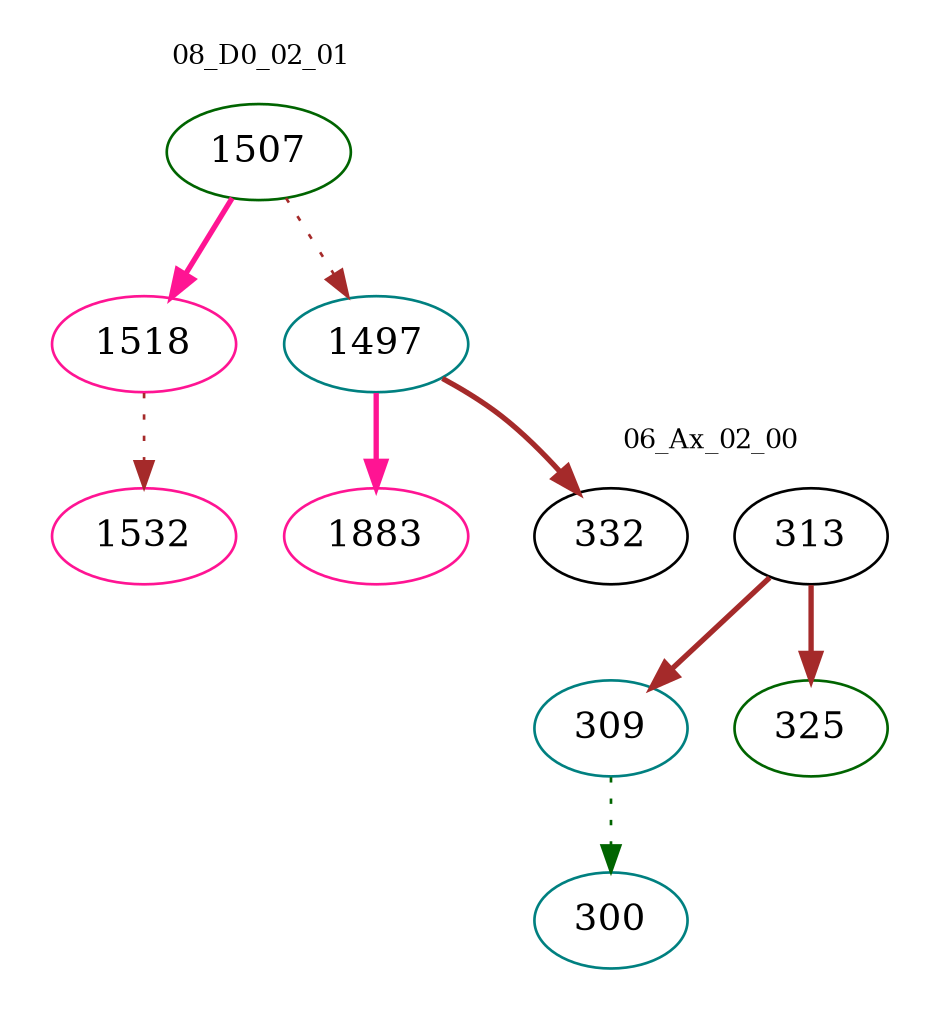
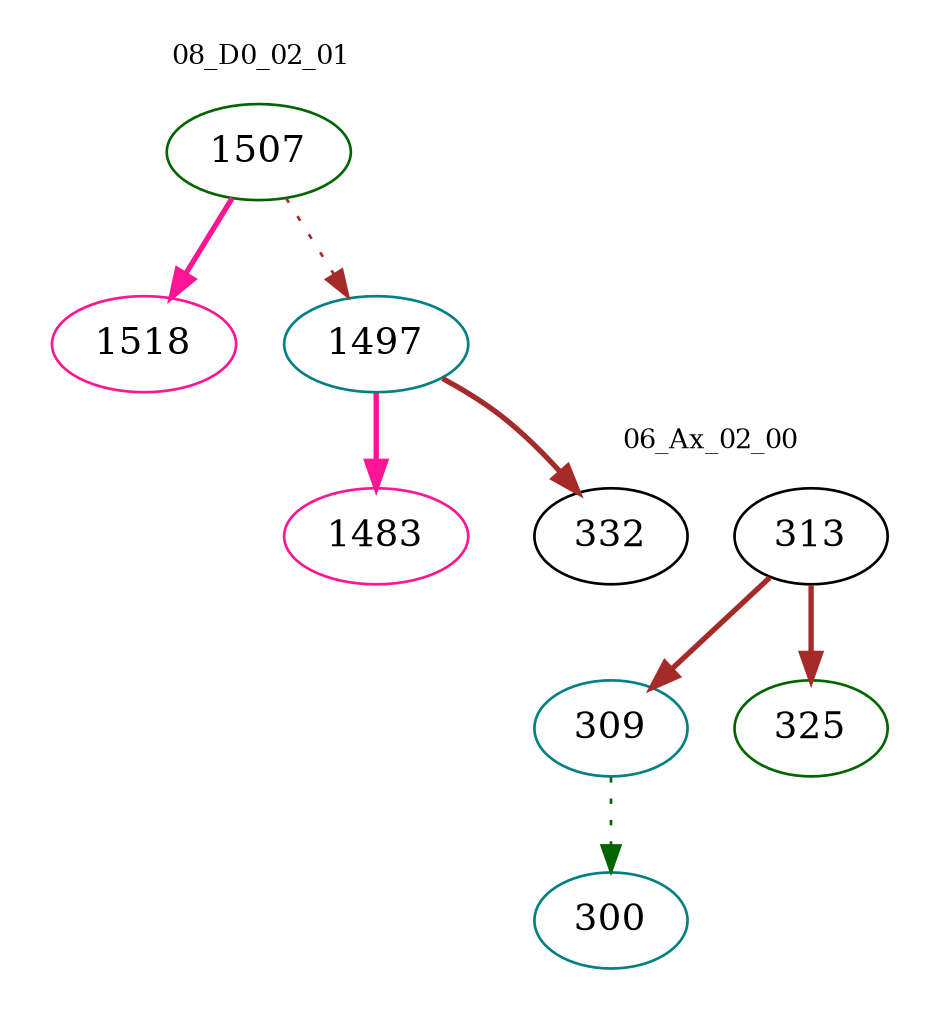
(144, 536) -> none
(376, 536) -> (376, 536)
